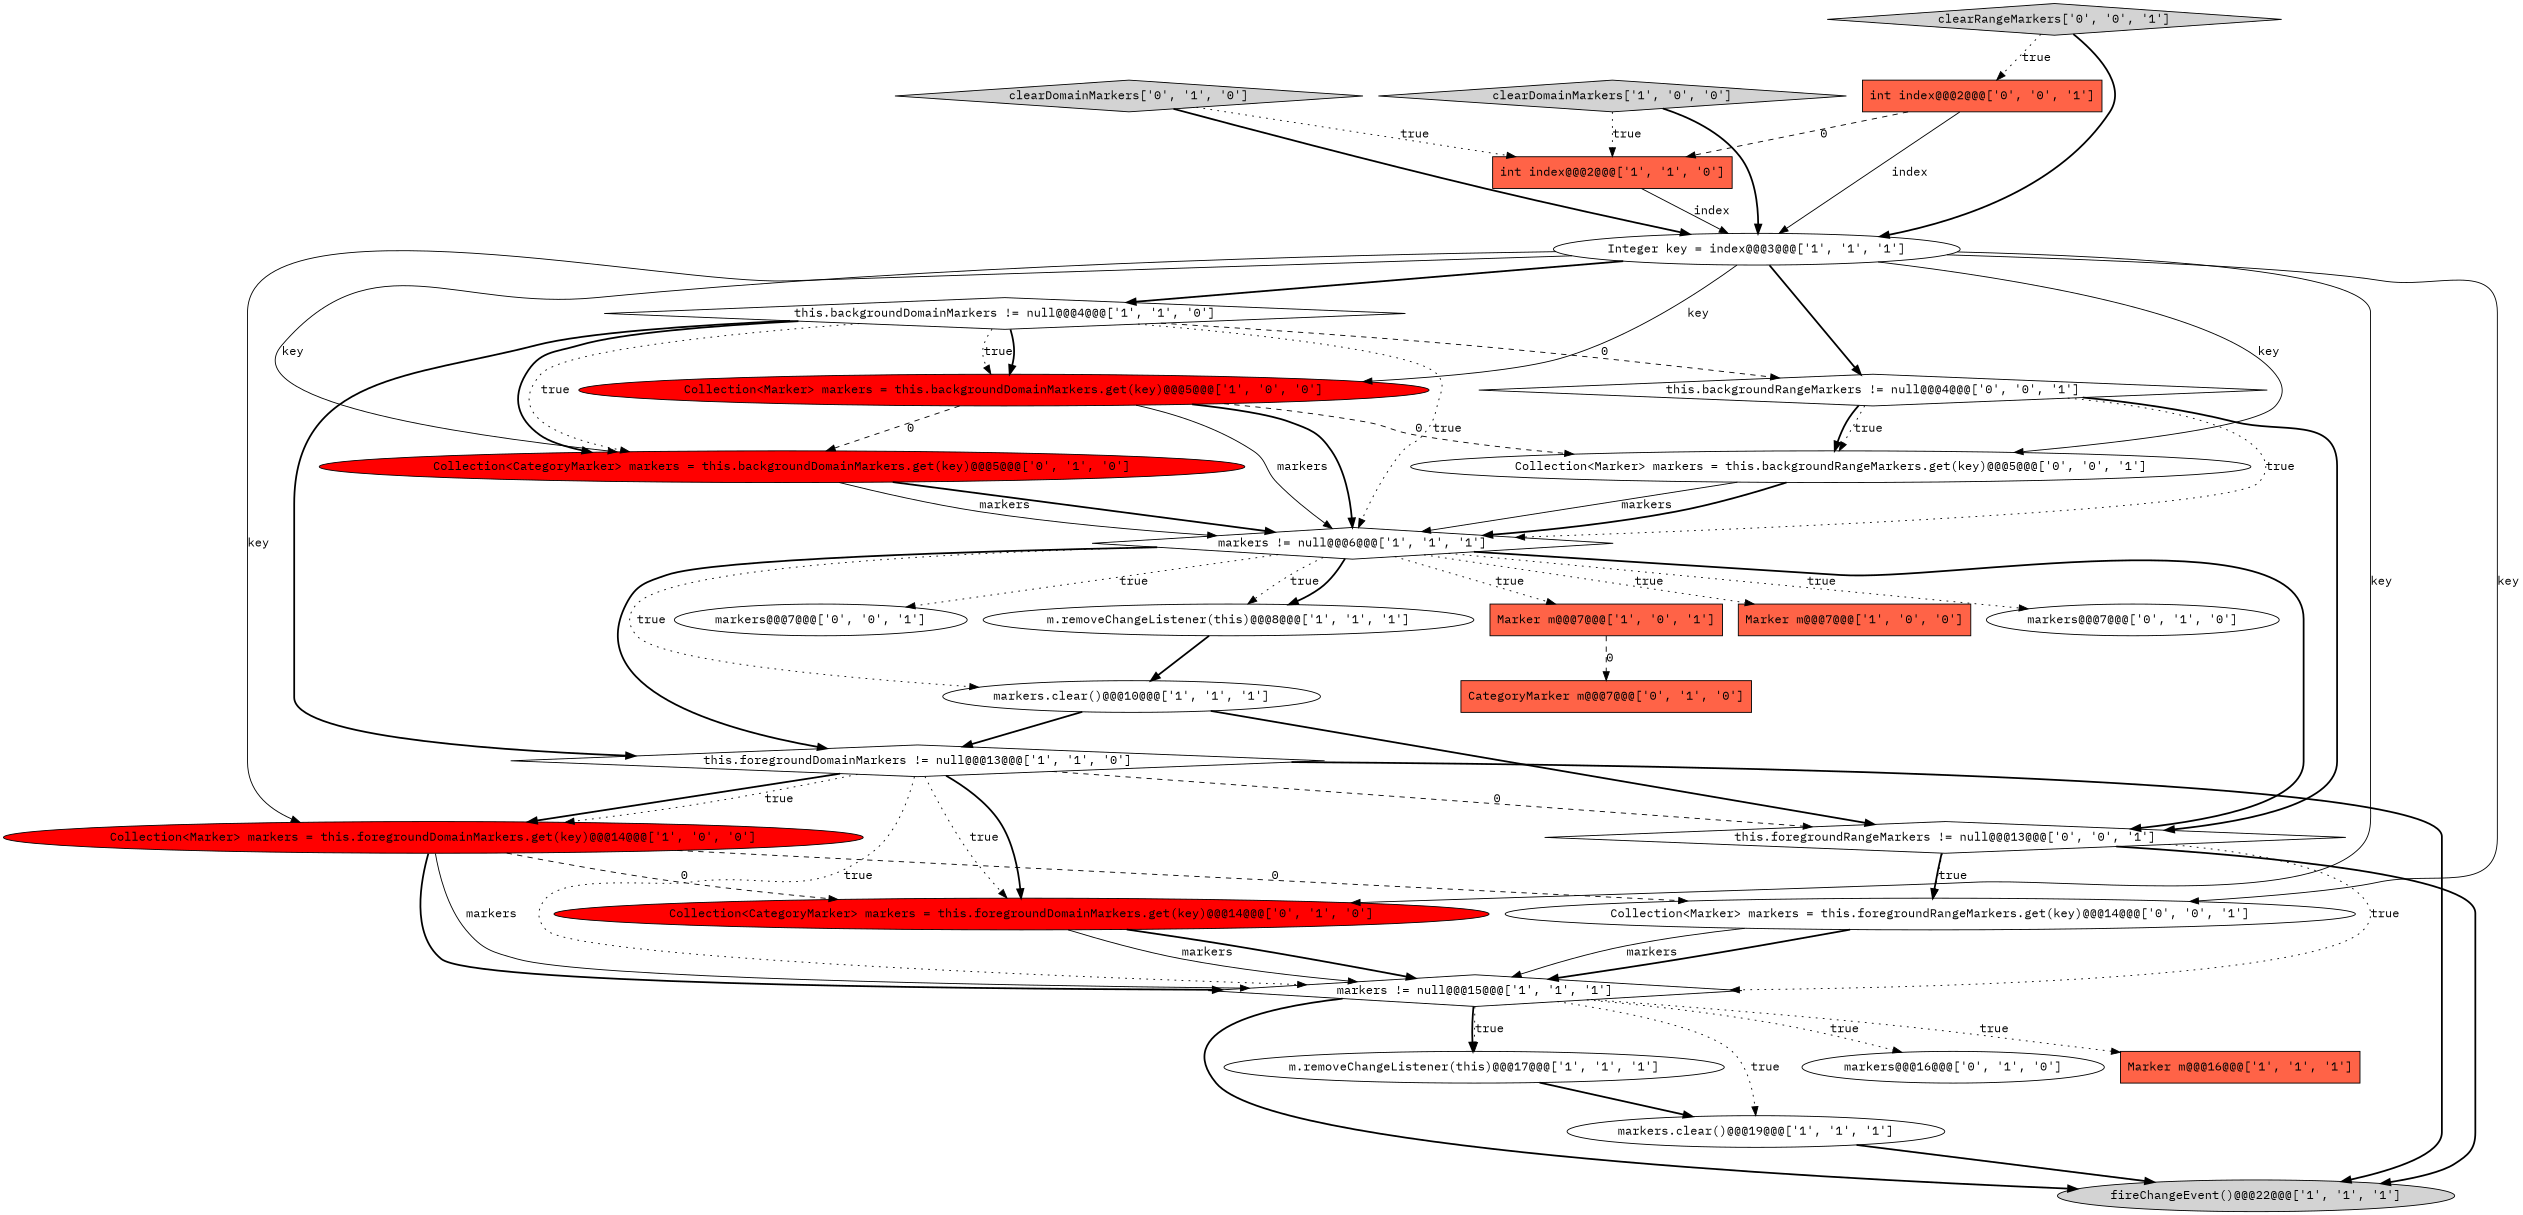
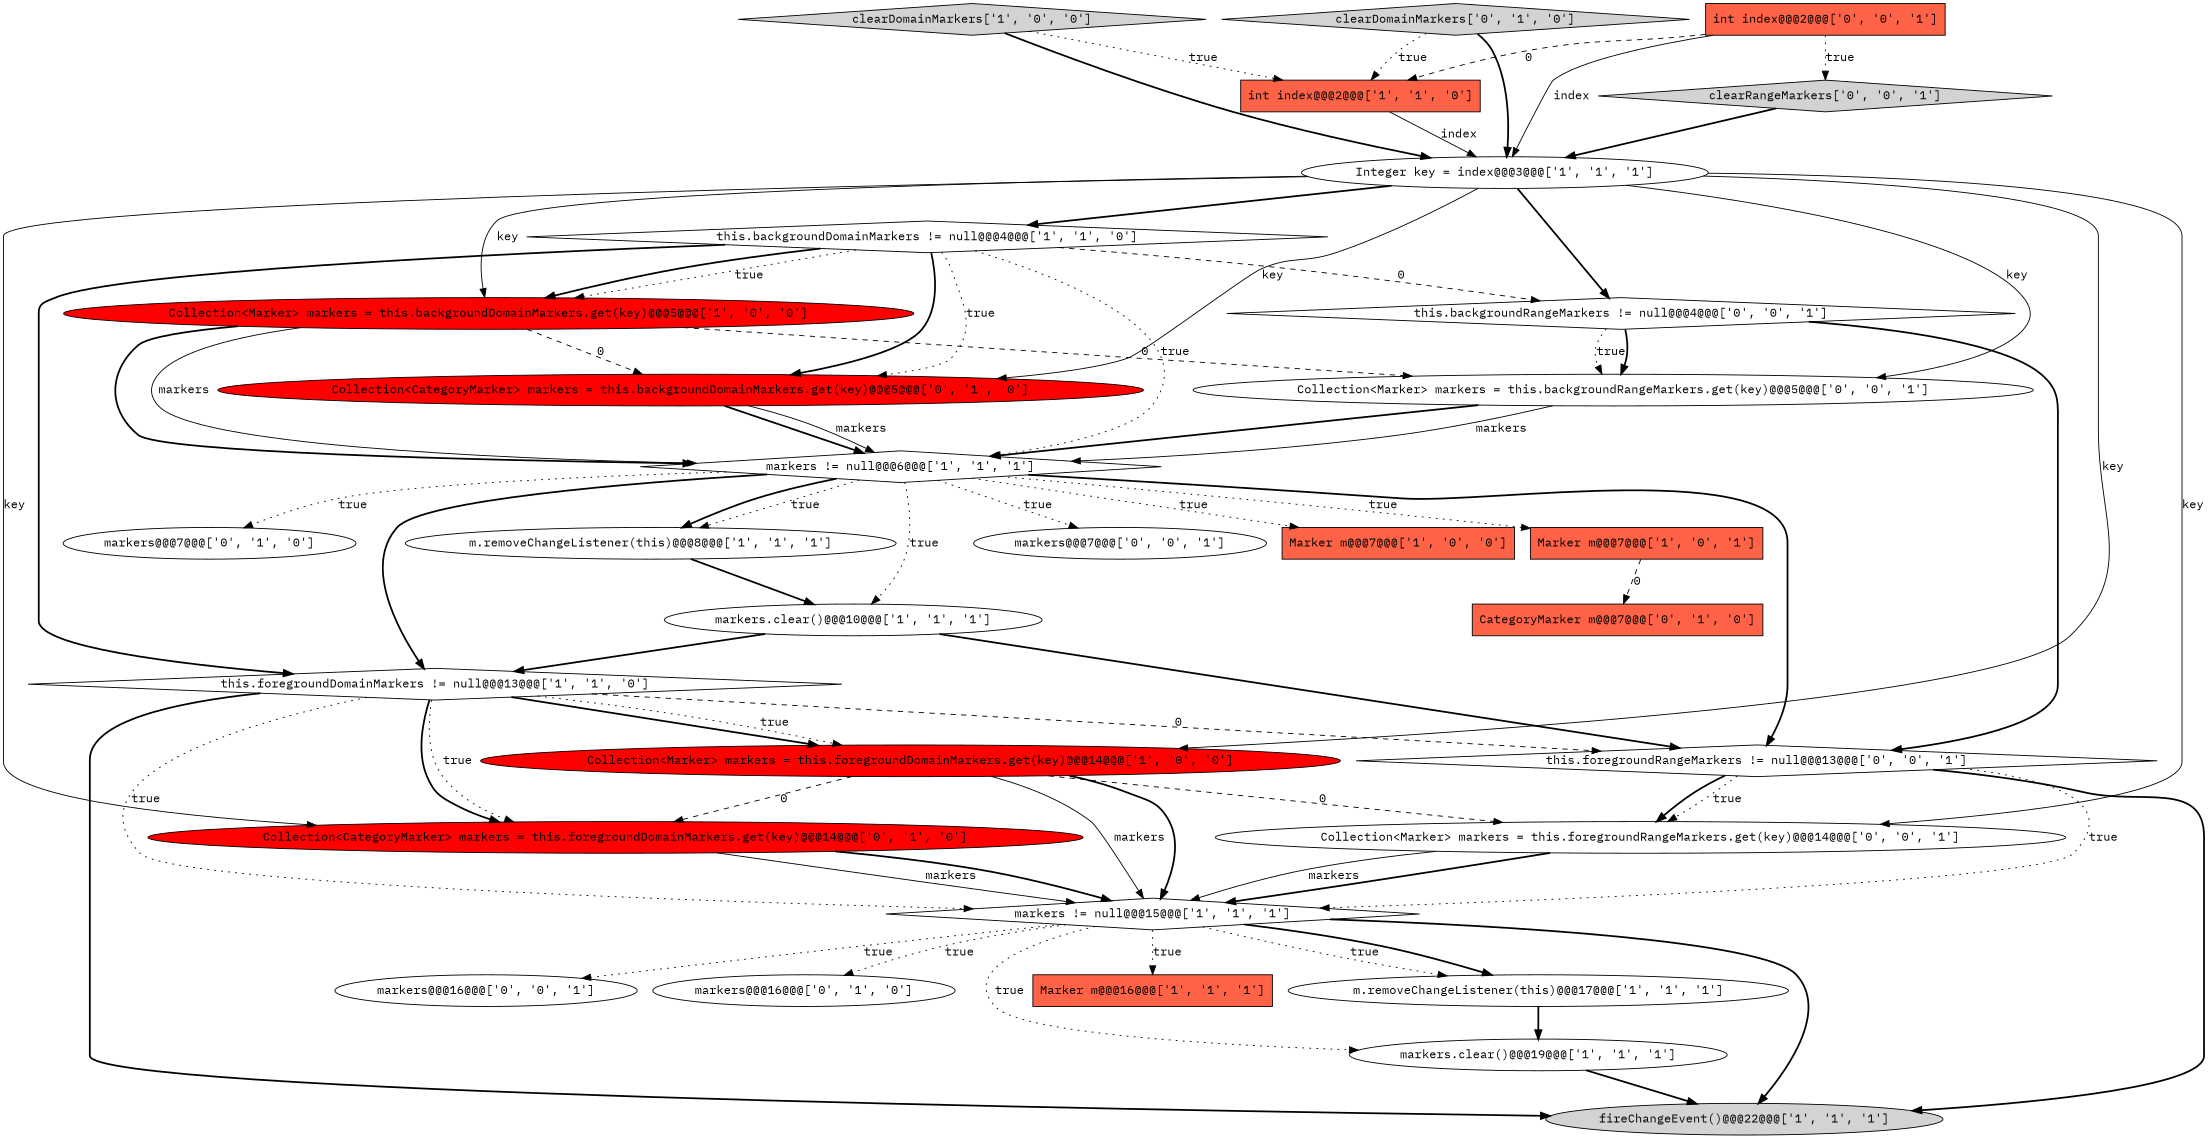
(2022, 54) -> (1825, 53)
(2011, 514) -> none
none -> (486, 991)
